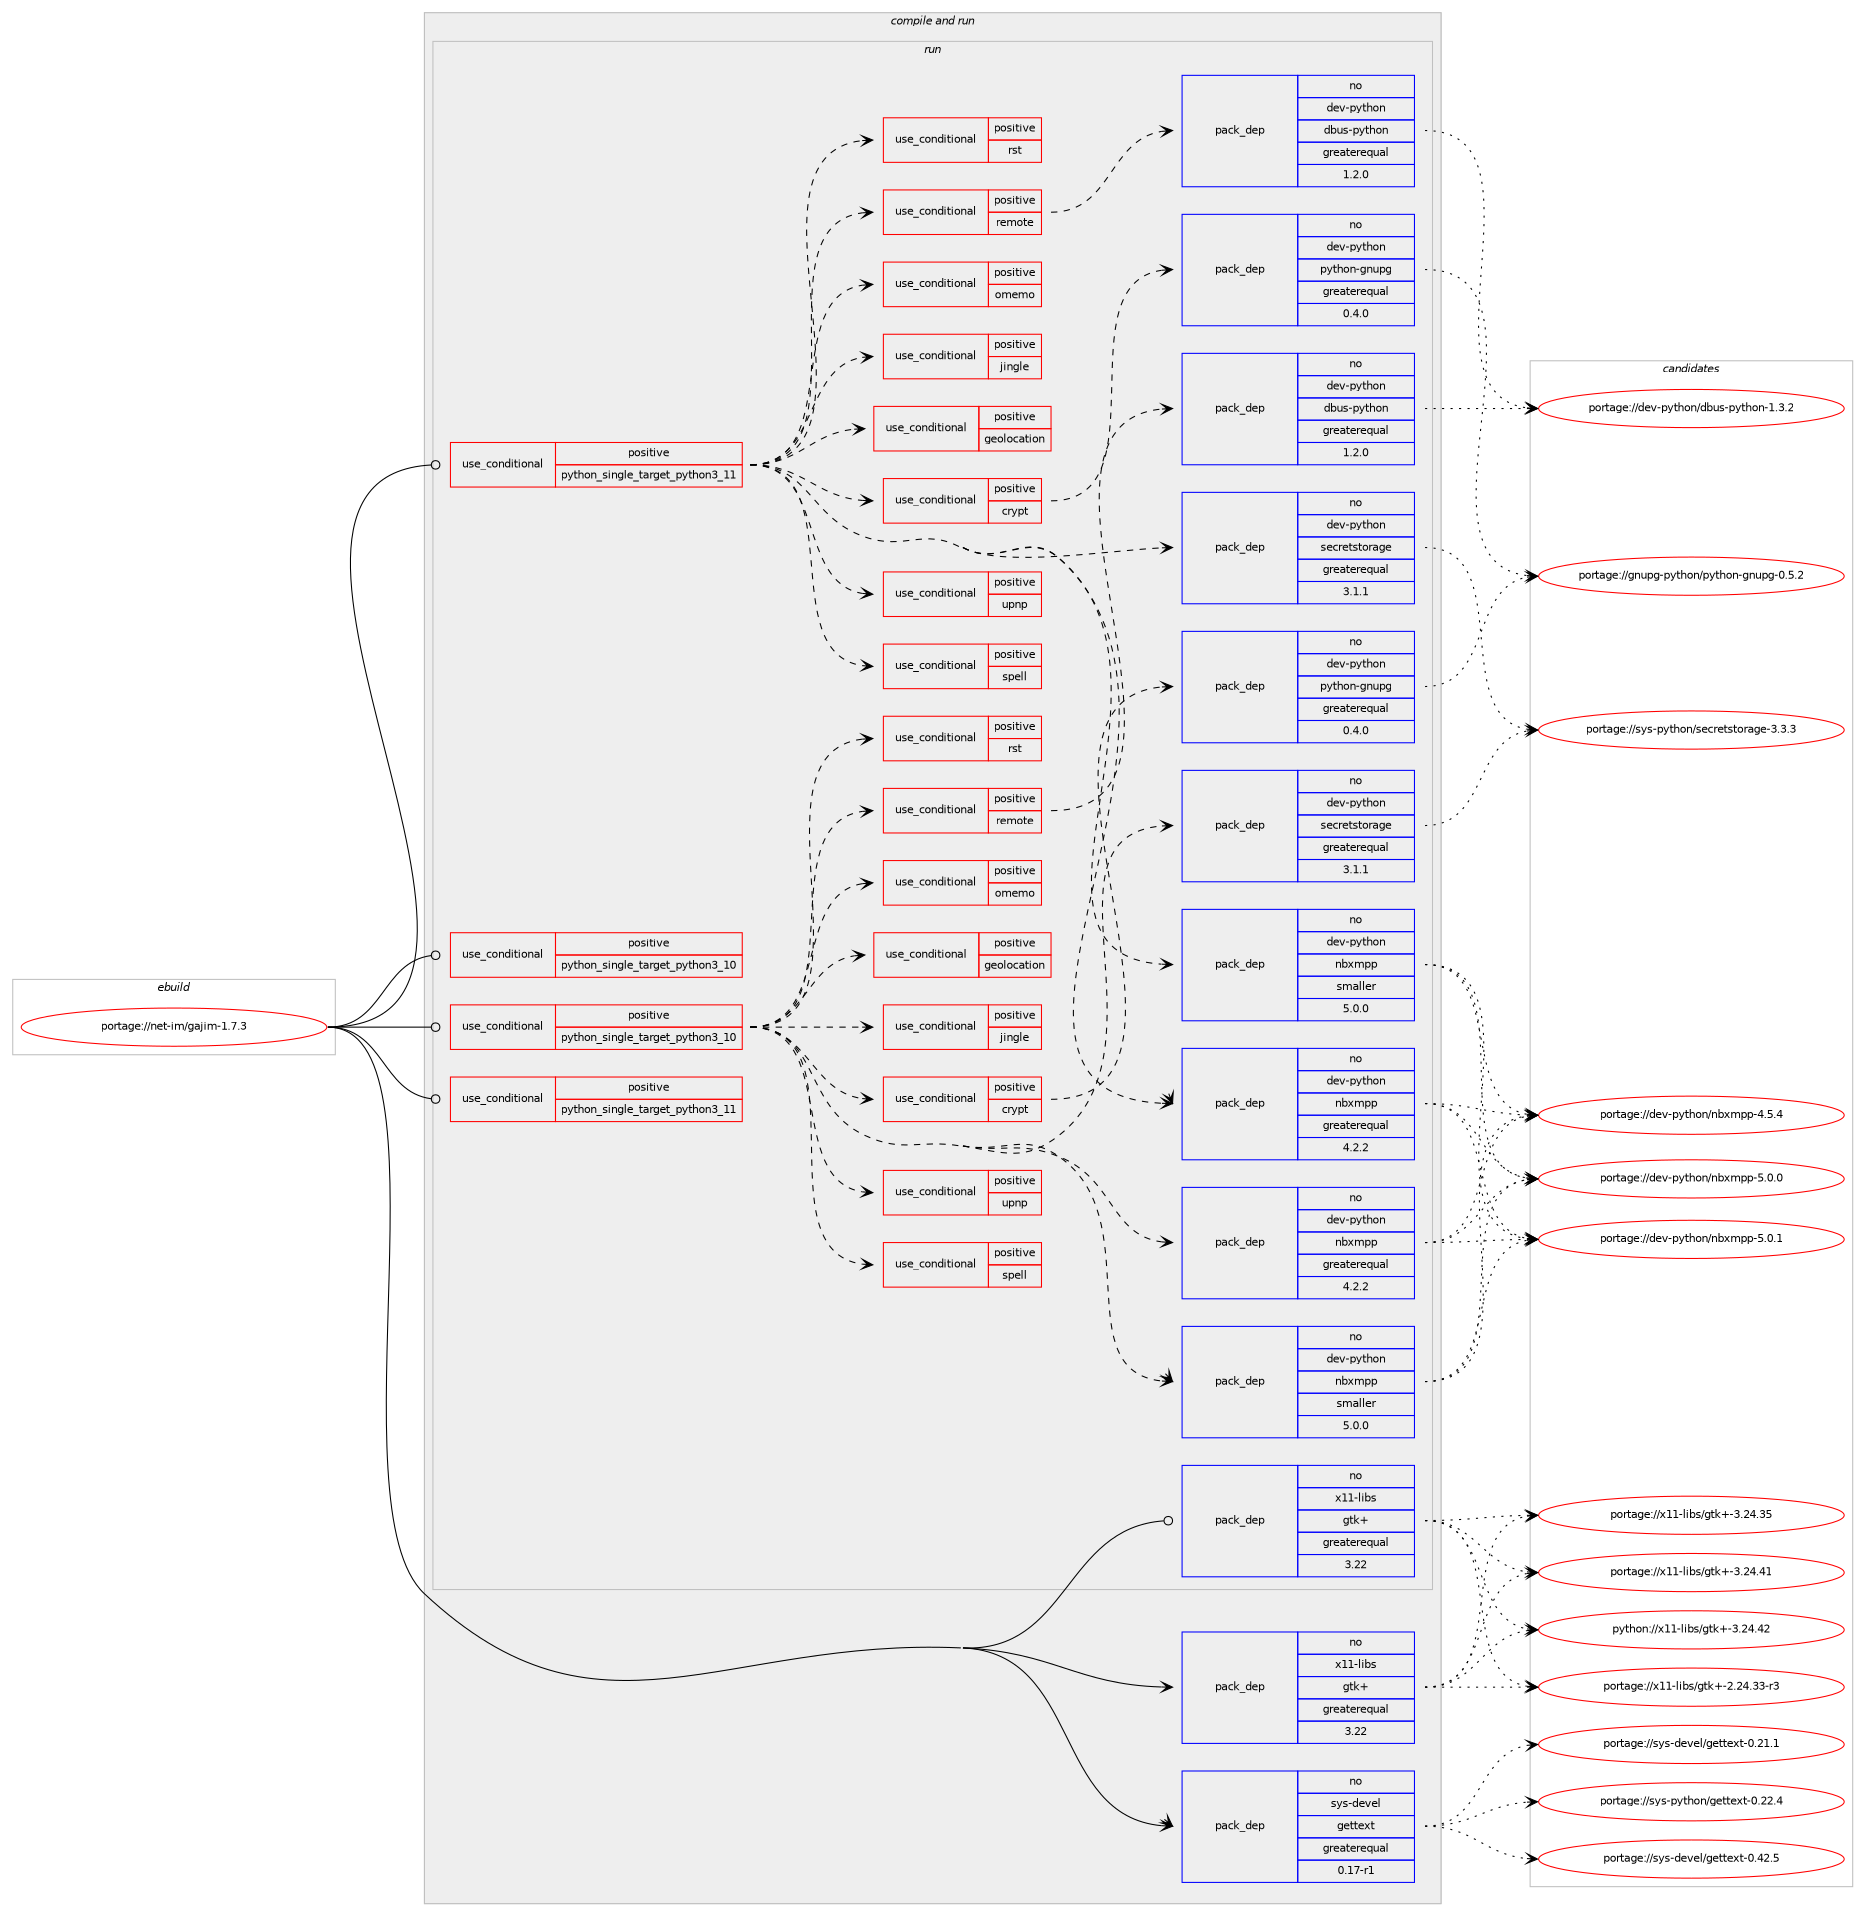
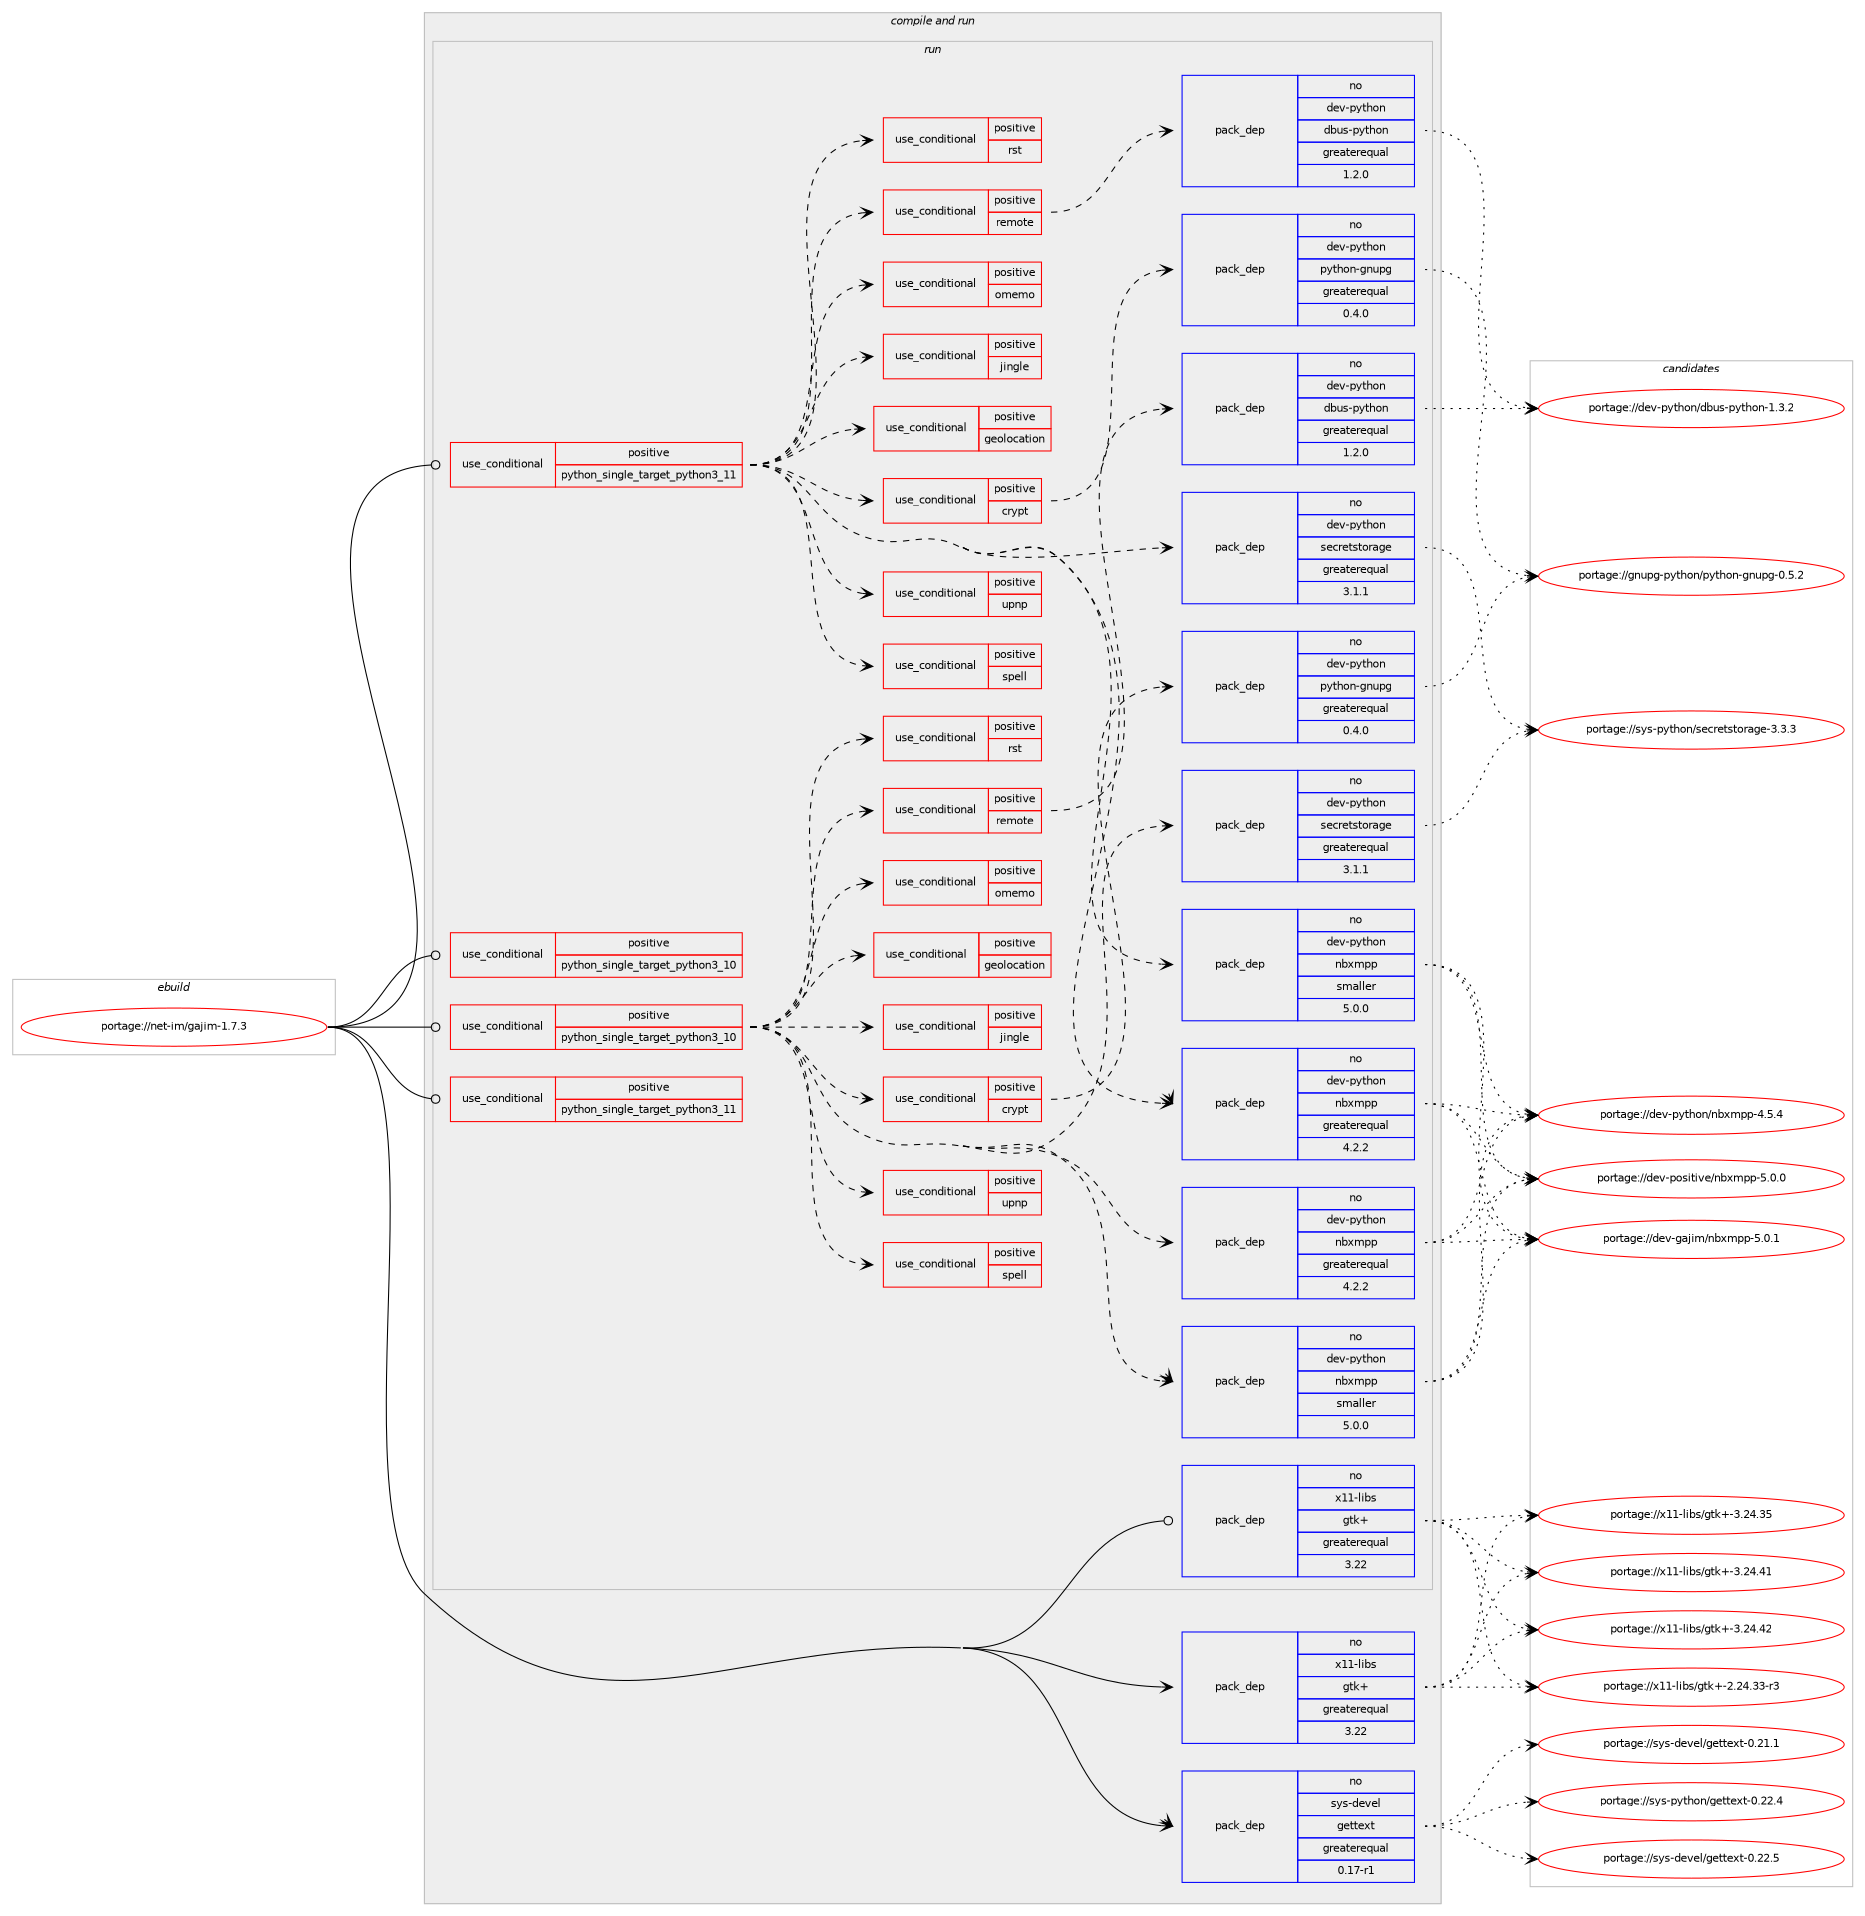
(1691, 1179) -> (1691, 1179)
(1691, 1239) -> (1691, 1239)
(1691, 1630) -> (1691, 1630)
(1691, 1859) -> (1691, 1859)
